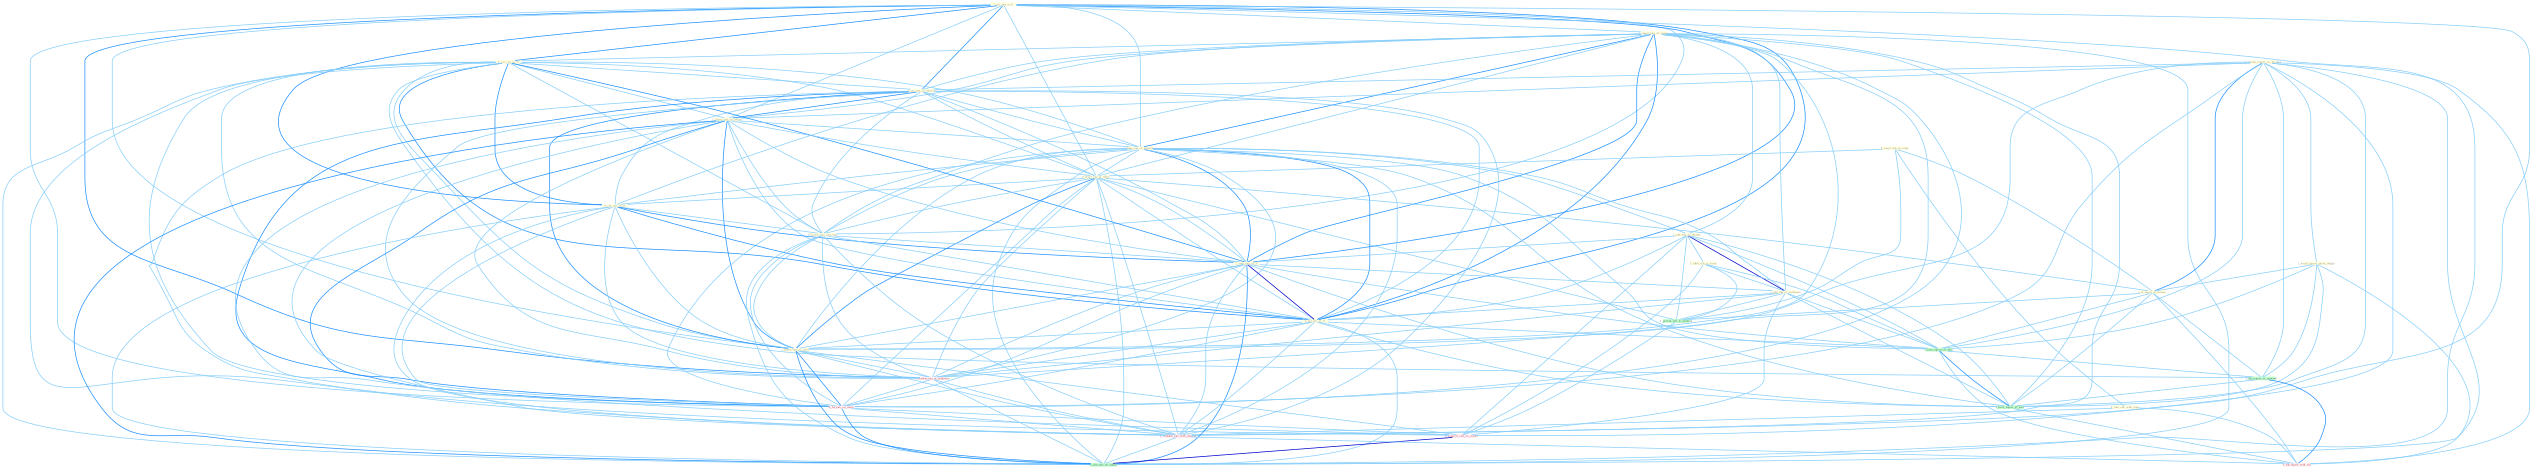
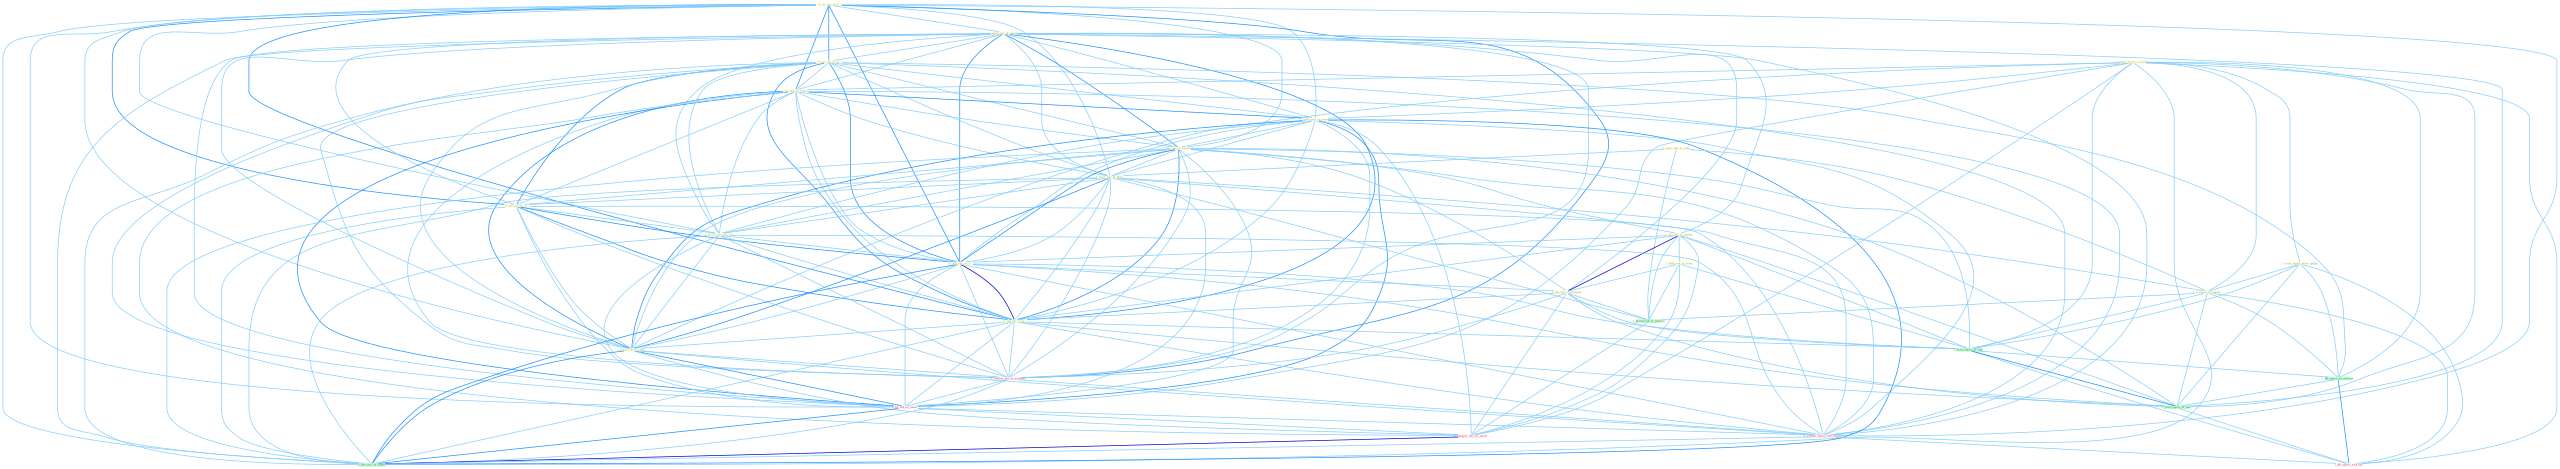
(2215, 183) -> (2256, 148)
(2125, 407) -> none
(1178, 436) -> (1823, 436)
